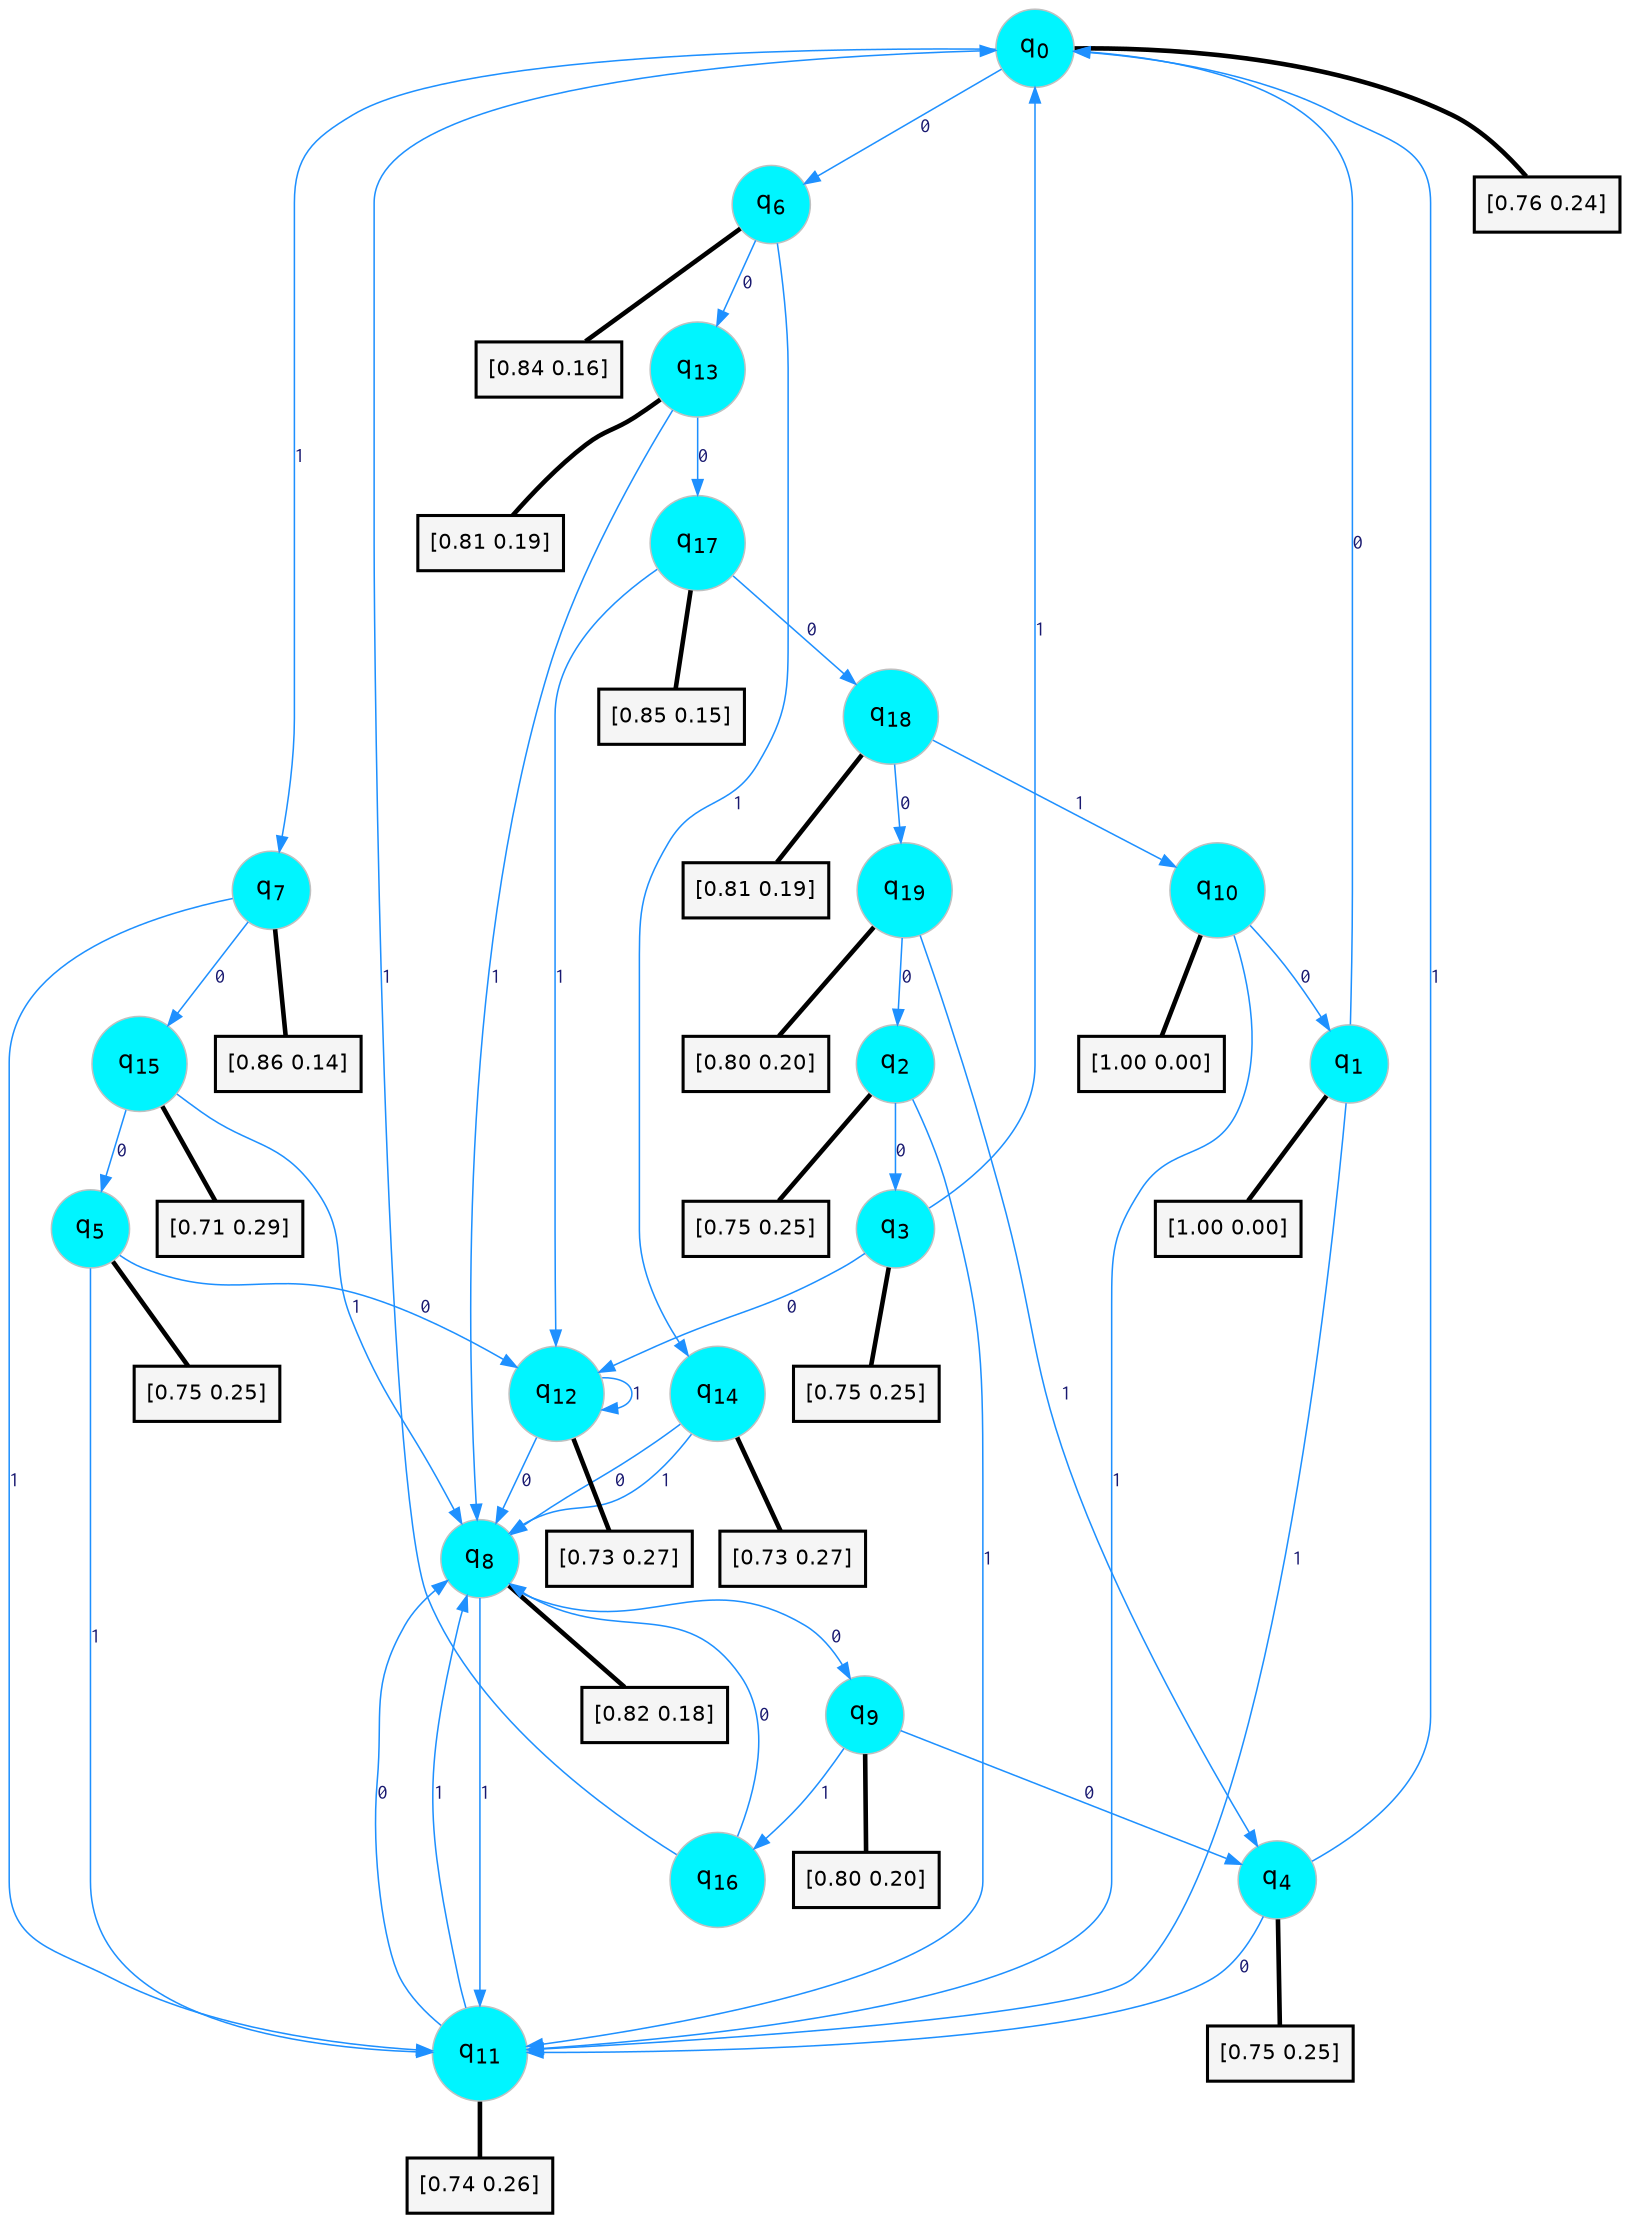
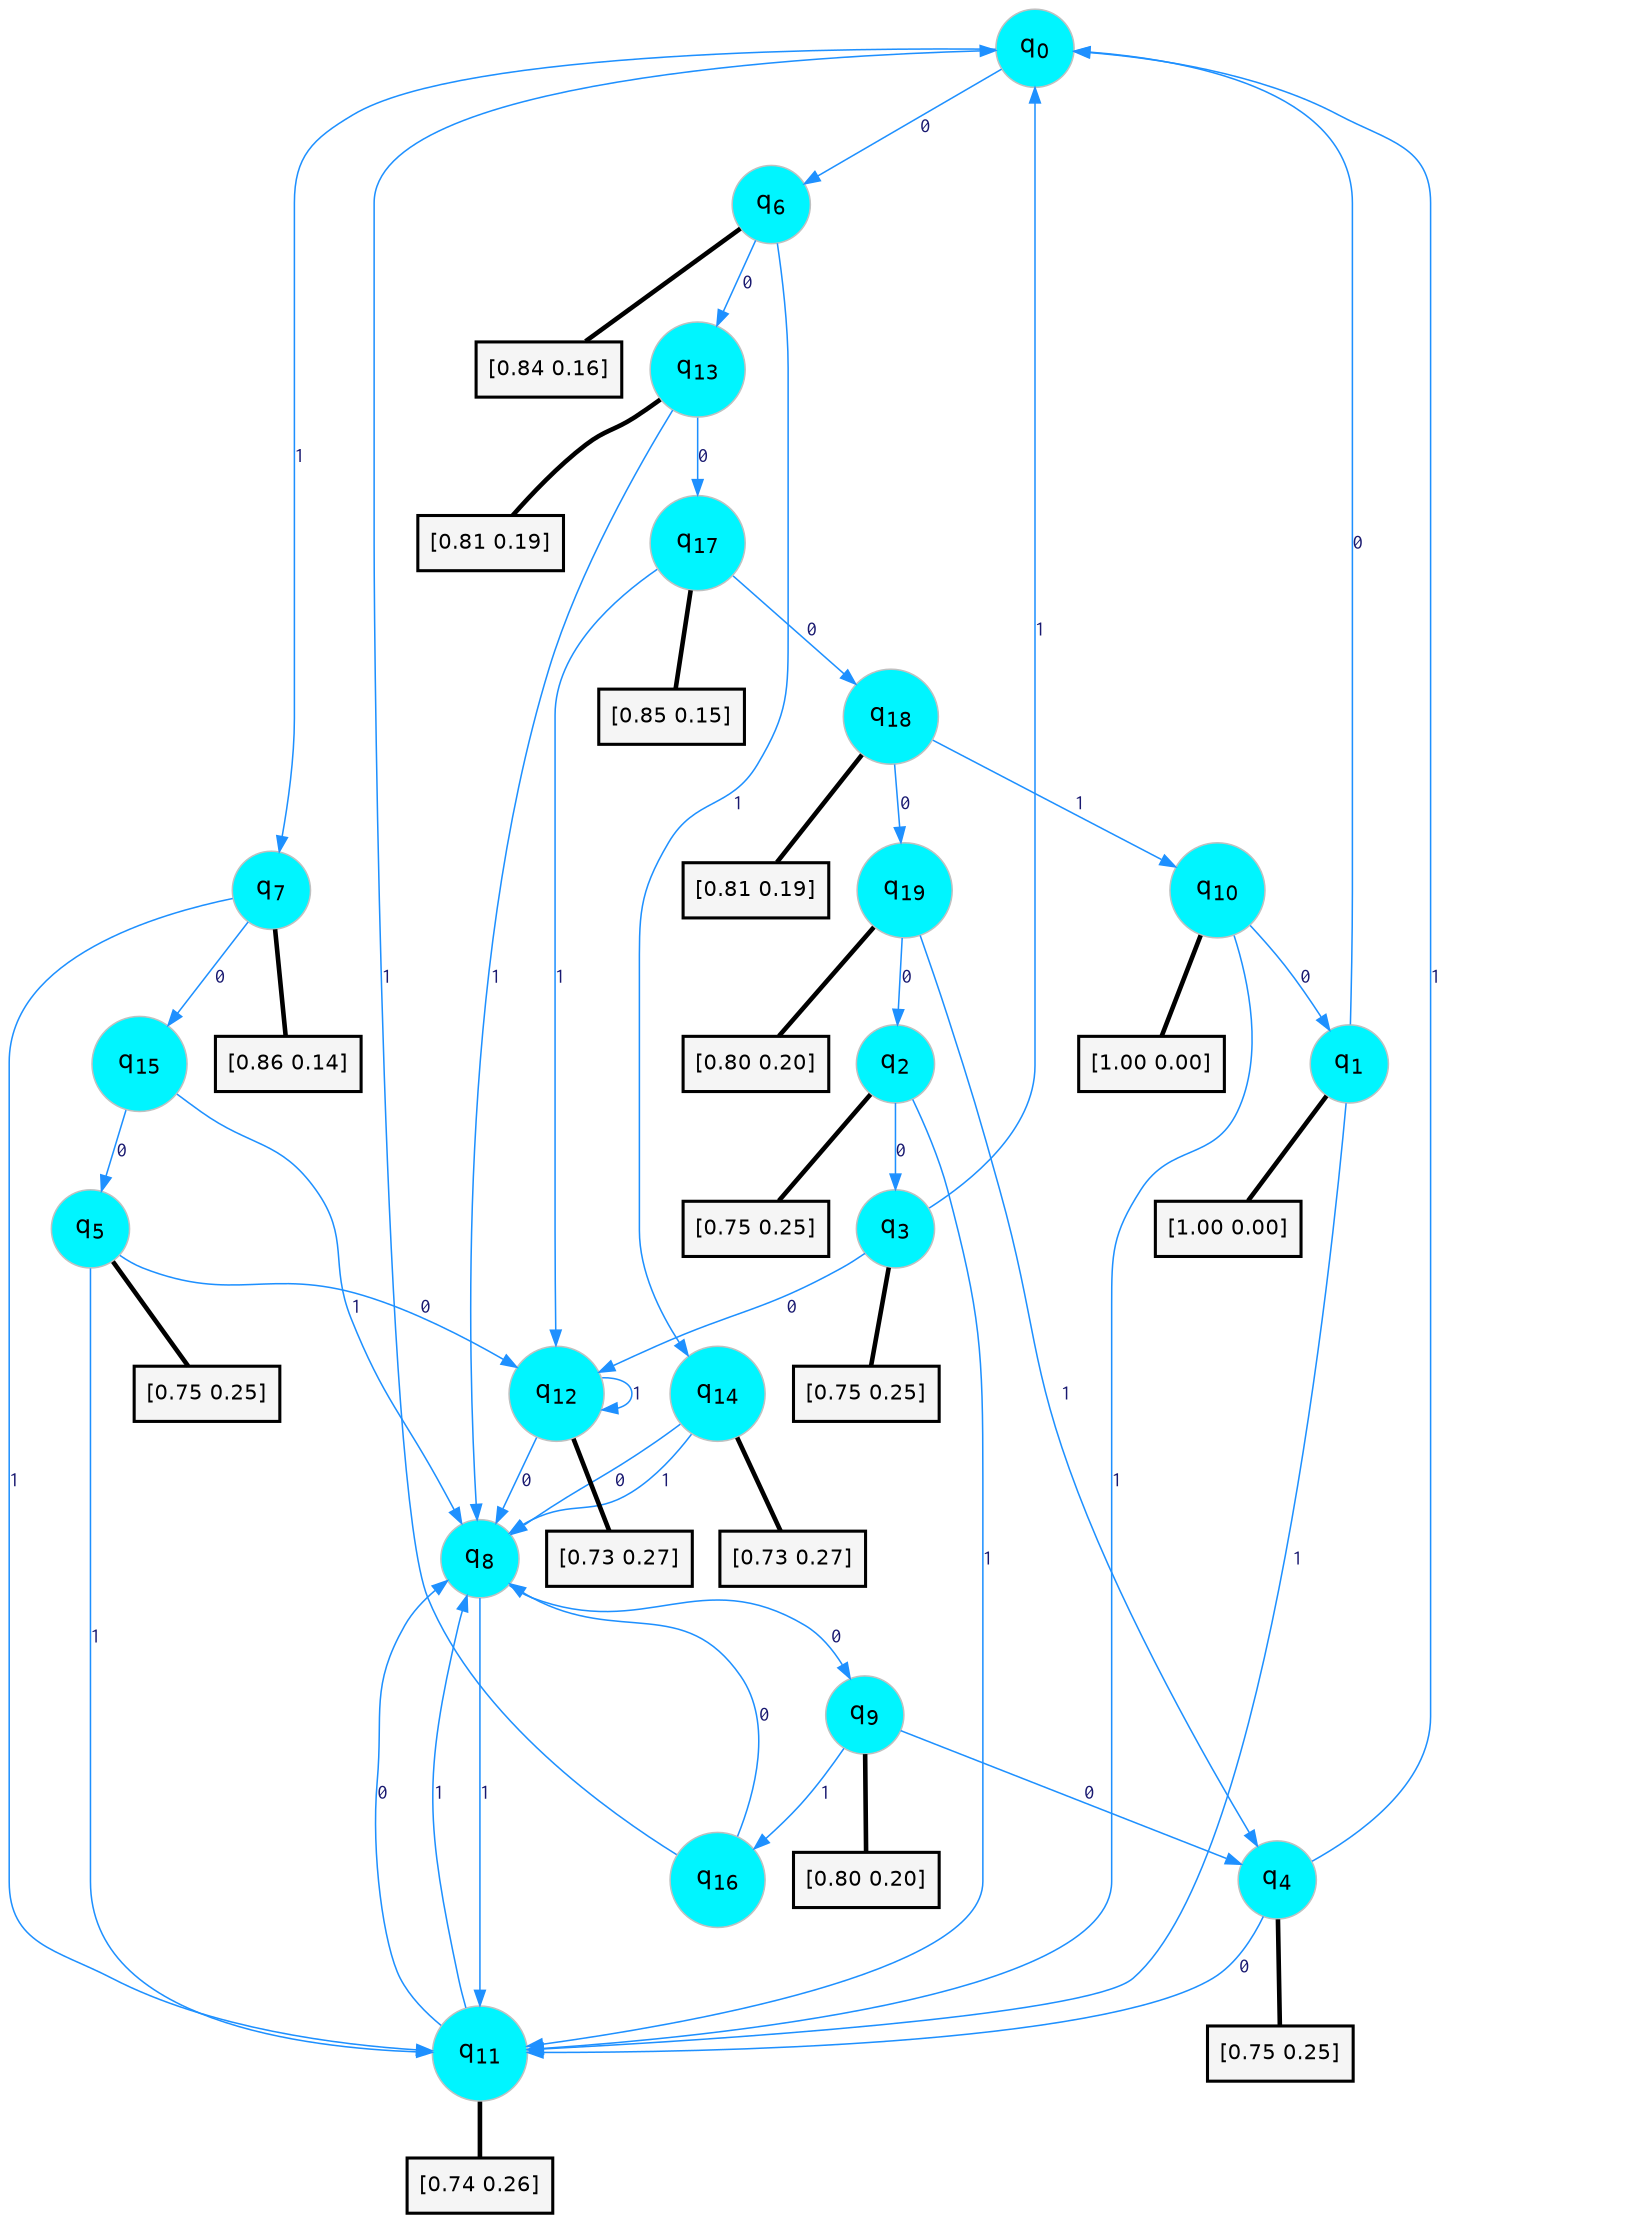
(1547, 205) -> none
(230, 1229) -> none
(655, 1715) -> none
